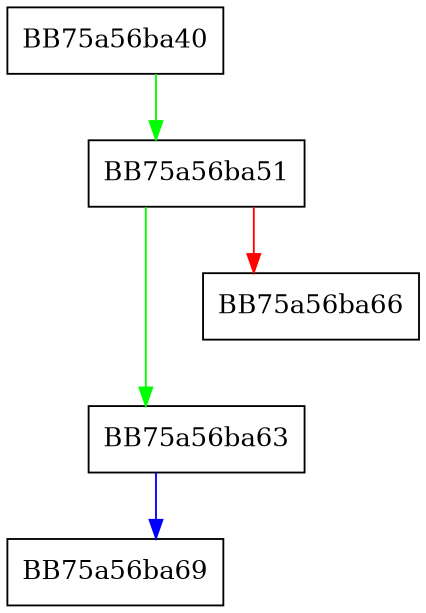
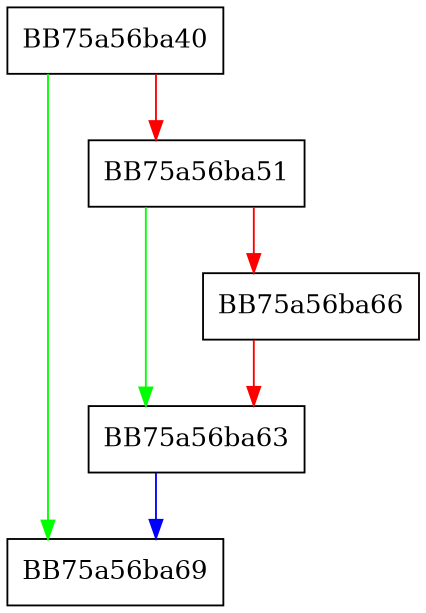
(156, 98) -> (156, 98)
none -> (48, 297)
none -> (254, 363)
